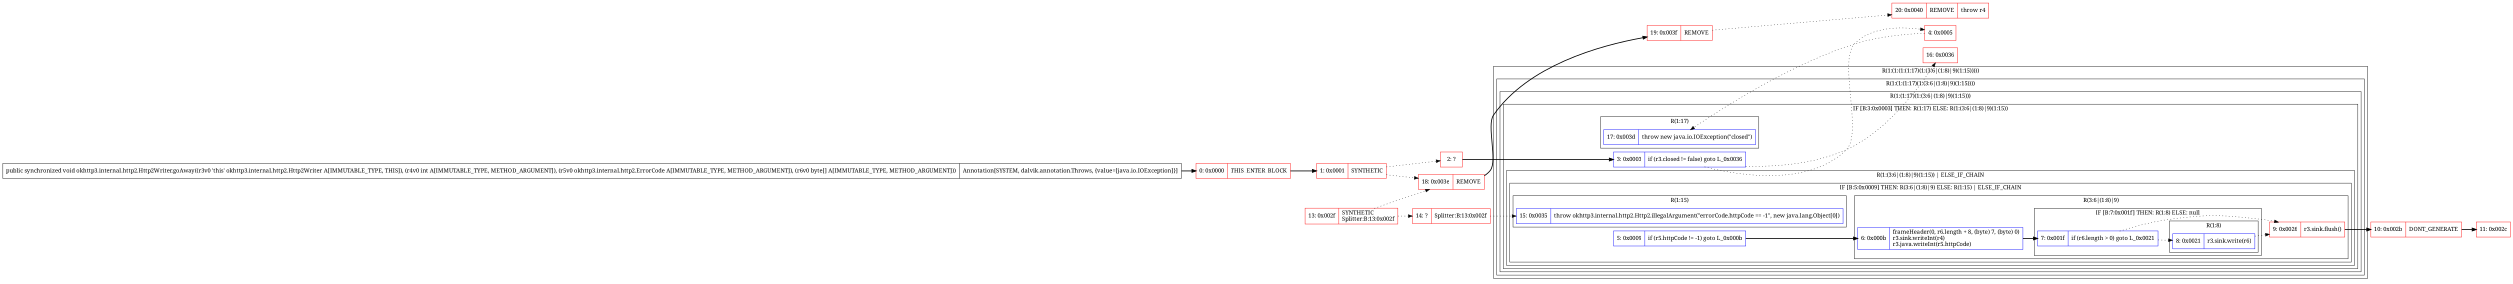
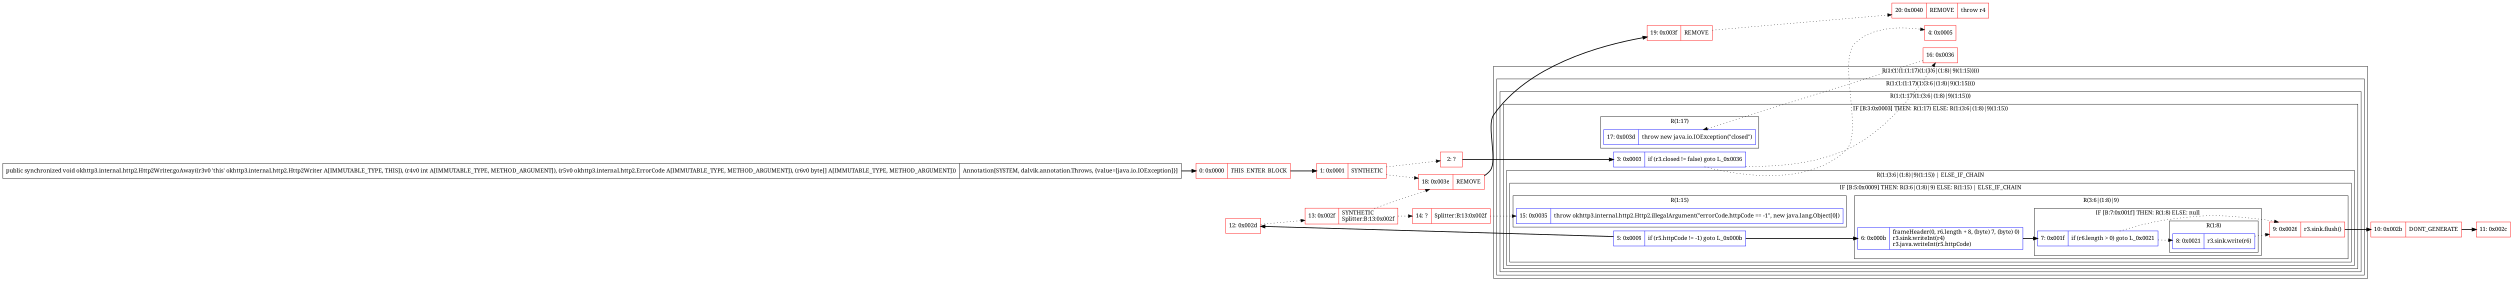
(1809, 62) -> (1815, 95)
none -> (1243, 226)
